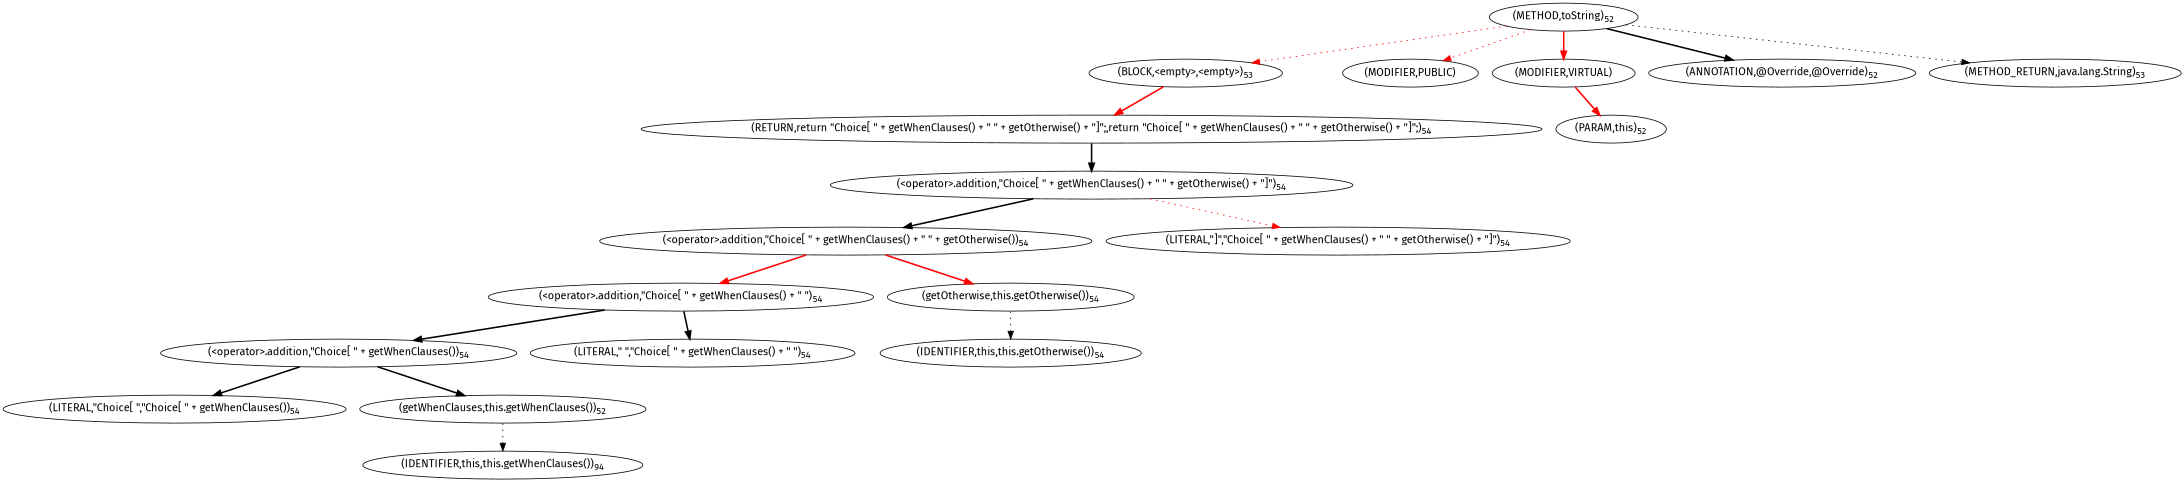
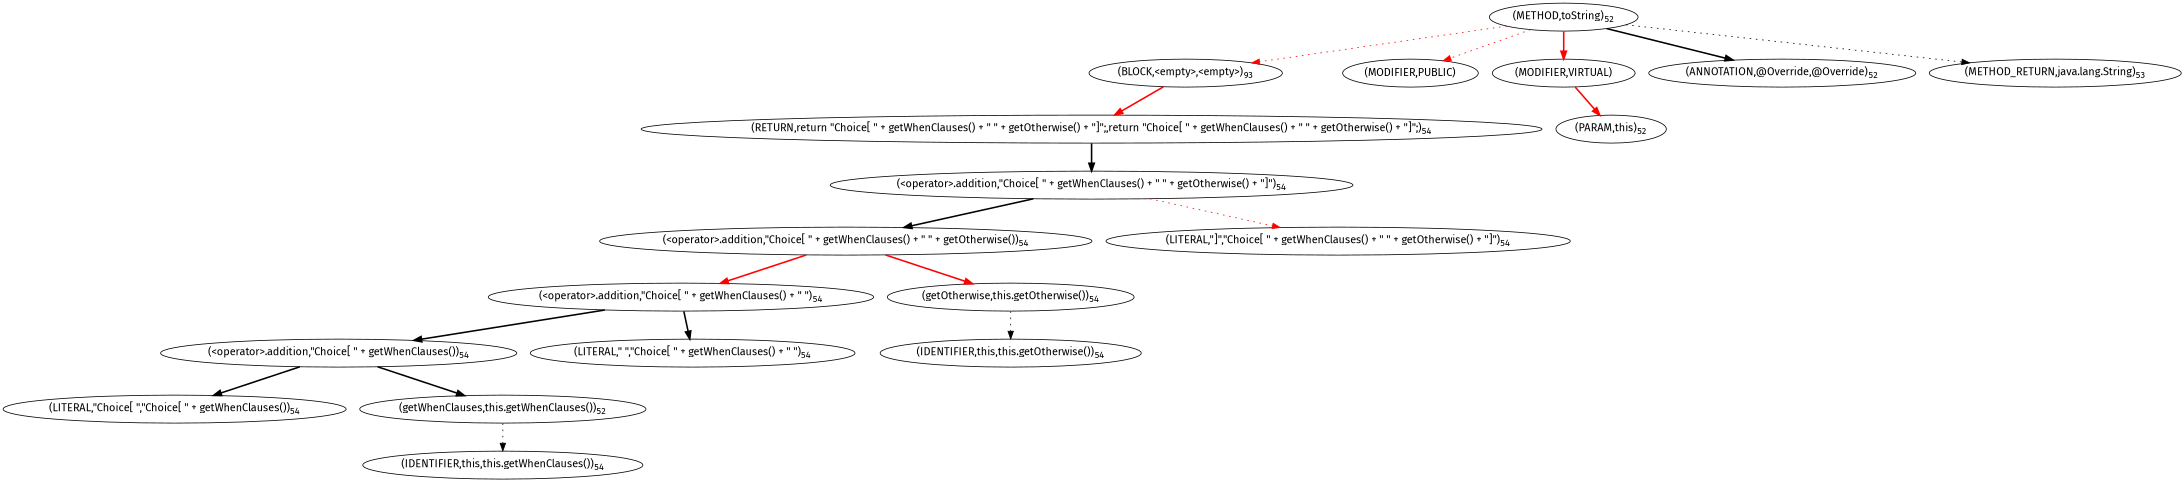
(1249, 72) -> (1249, 72)
(599, 464) -> (599, 464)
